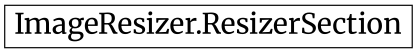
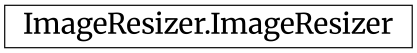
(208, 26) -> (208, 26)
